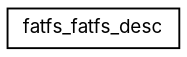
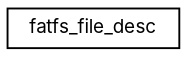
(93, 28) -> (93, 28)
